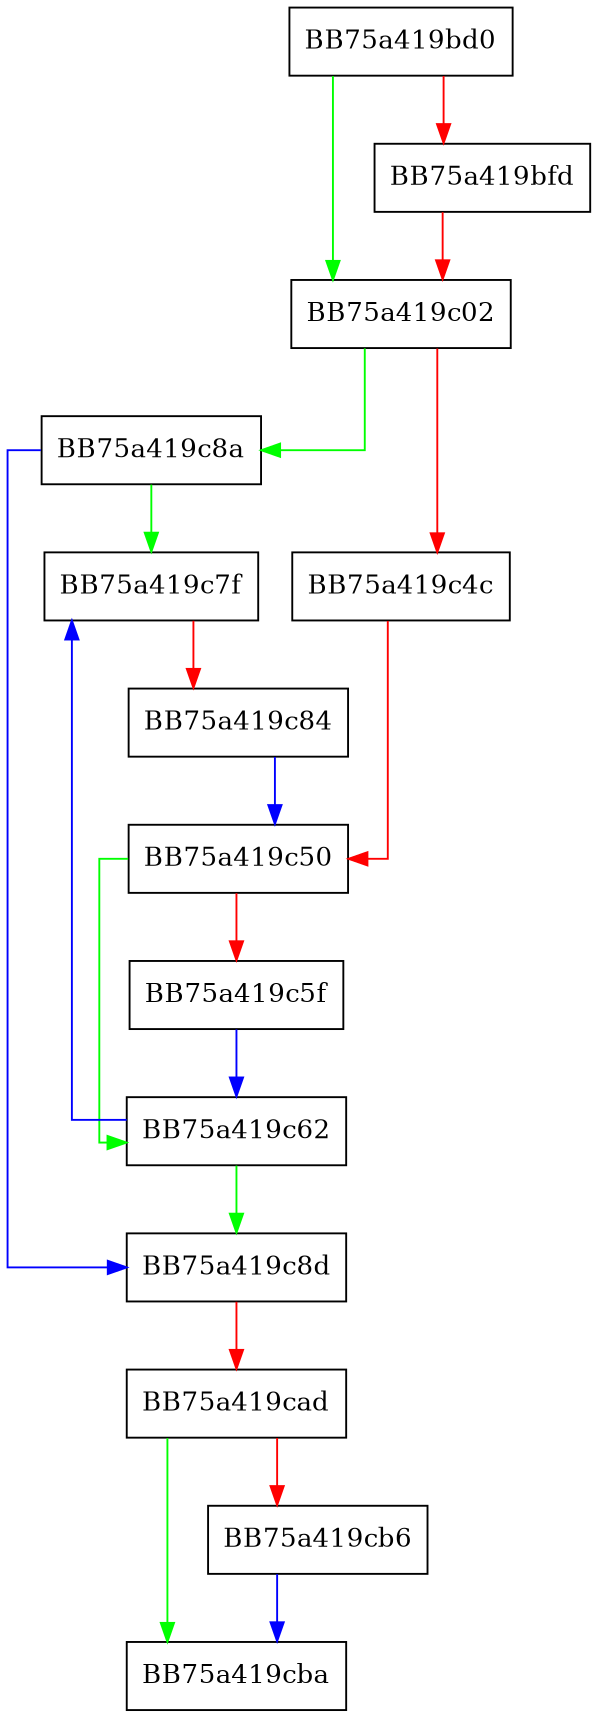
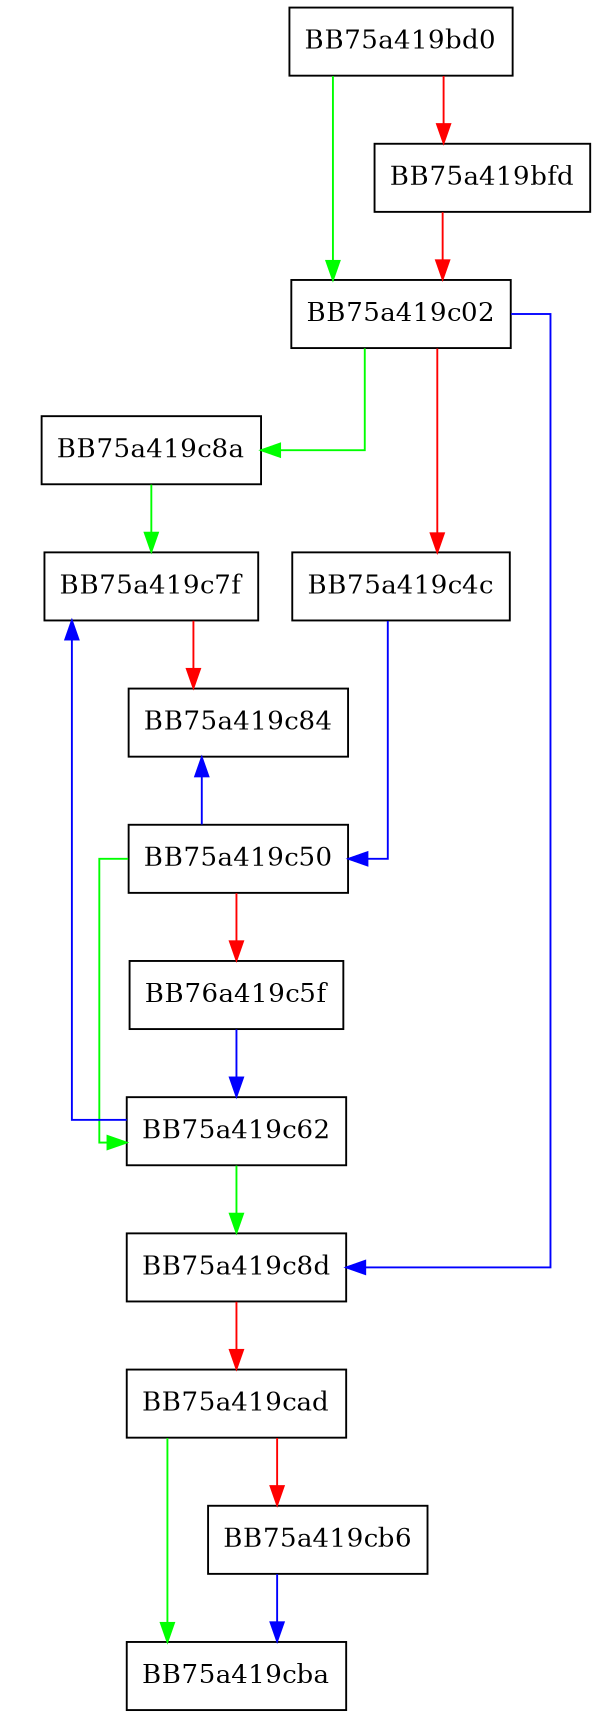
(388, 750) -> (388, 750)
(275, 781) -> (202, 800)
(8, 892) -> (550, 864)
(236, 995) -> (236, 995)
